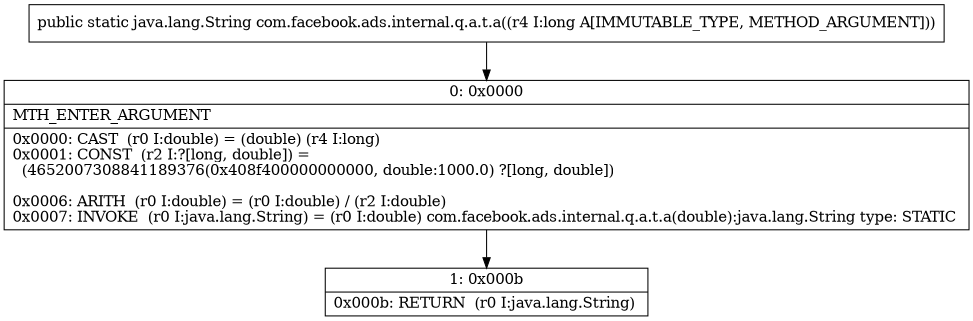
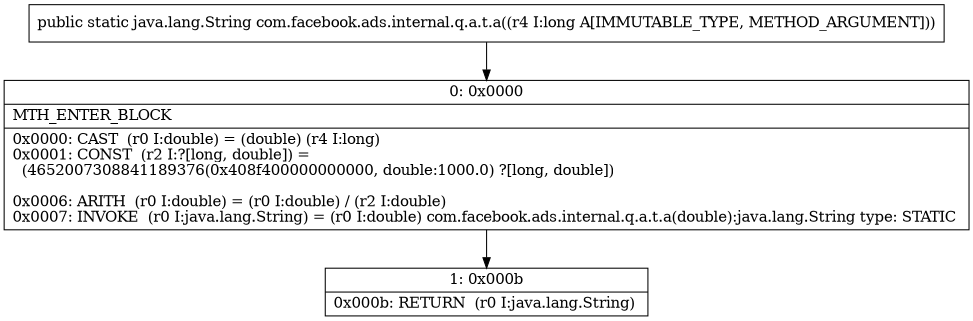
(112, 116) -> (92, 116)
